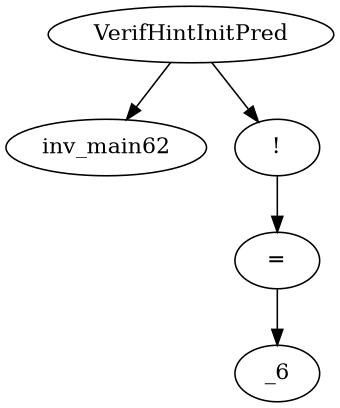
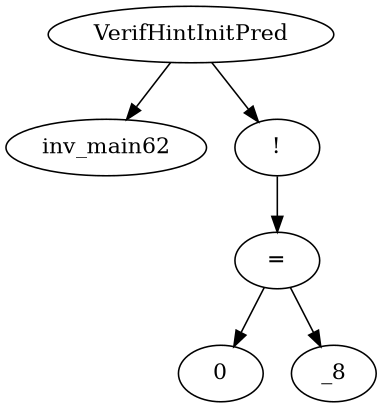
none -> (221, 374)
(277, 374) -> (334, 374)
